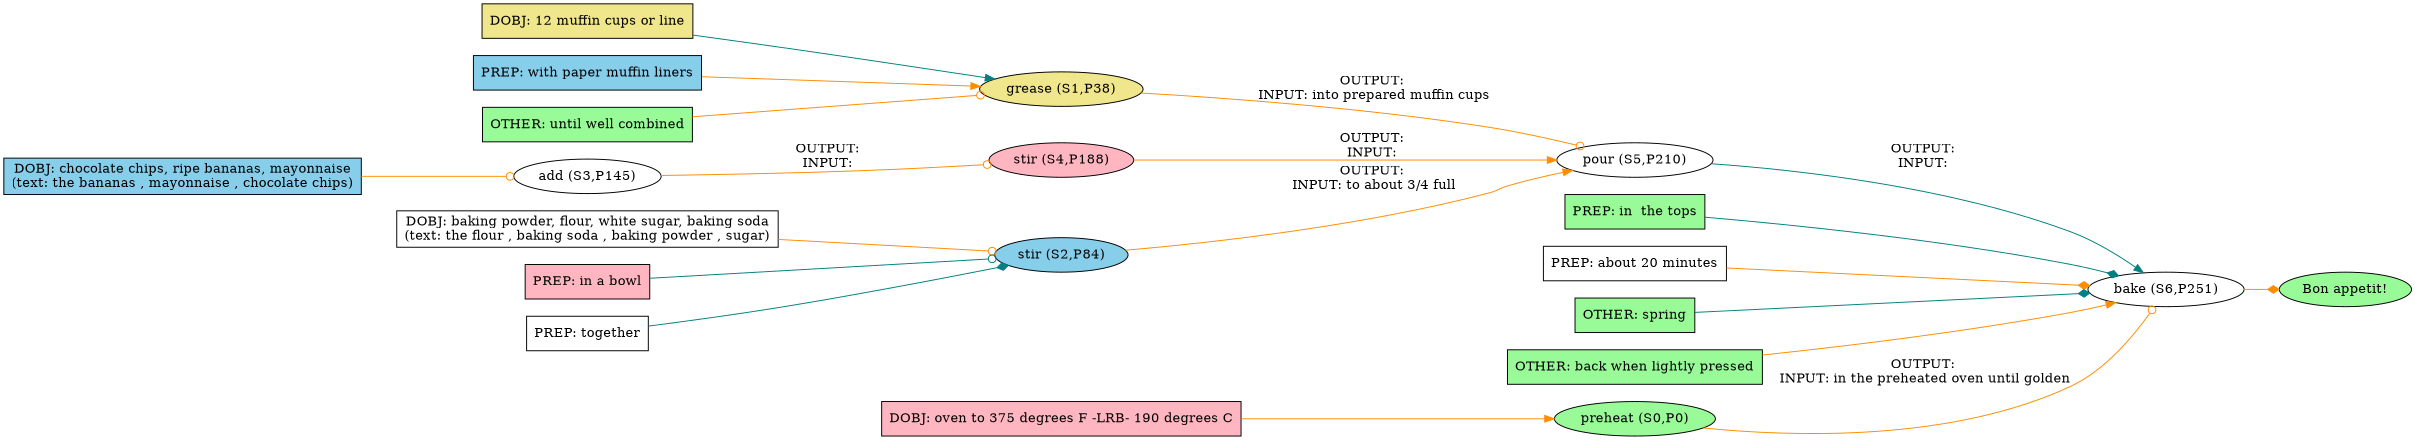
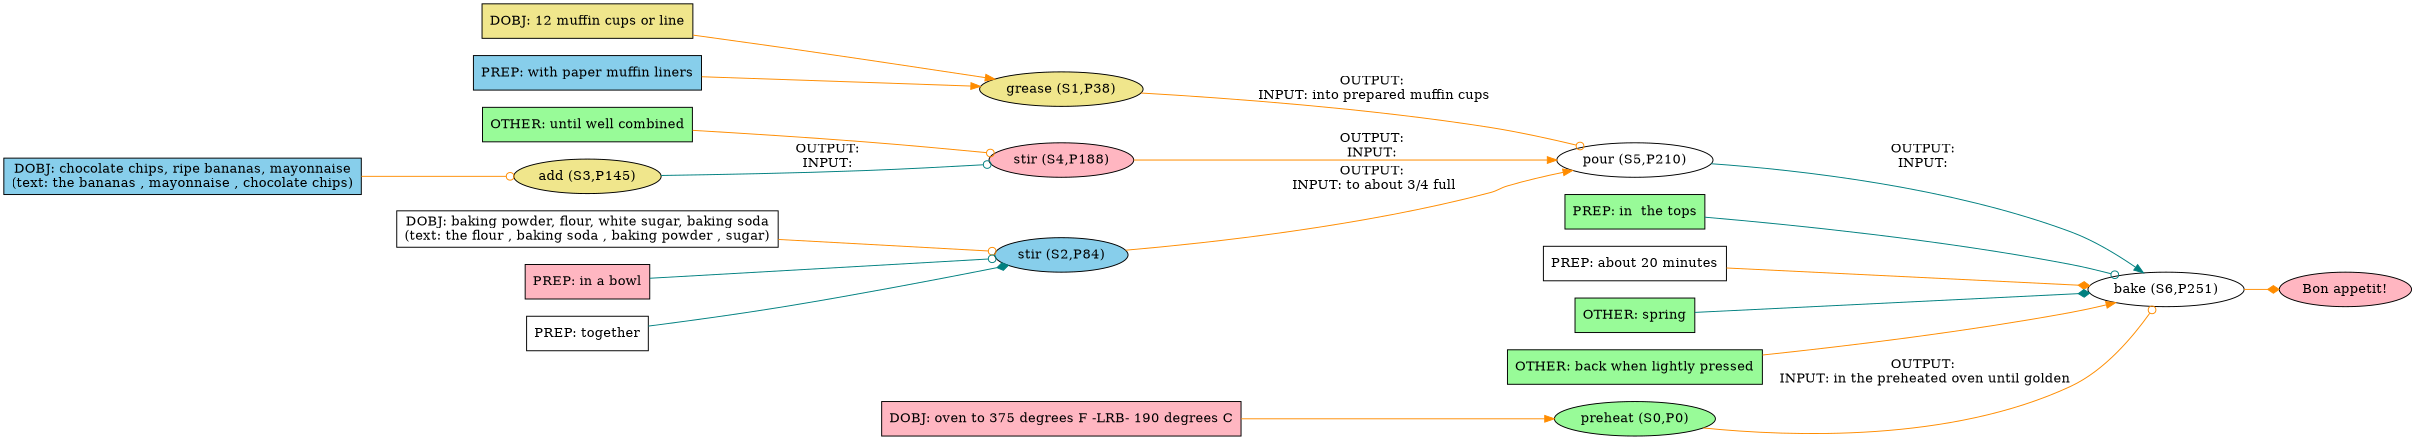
(839, 56) -> (839, 56)
(835, 106) -> (840, 140)
(822, 172) -> (822, 172)
(587, 176) -> (587, 176)
(1909, 239) -> (1909, 239)
(2345, 289) -> (2345, 289)
